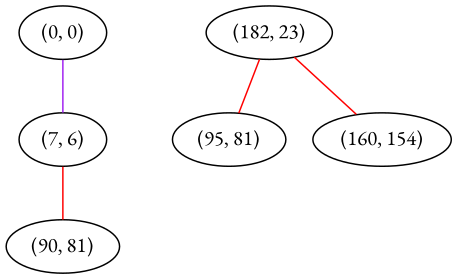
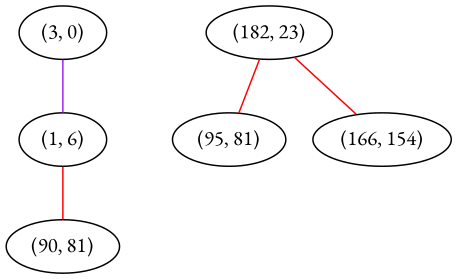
(63, 33) -> (63, 33)
(63, 140) -> (63, 140)
(382, 140) -> (382, 140)
